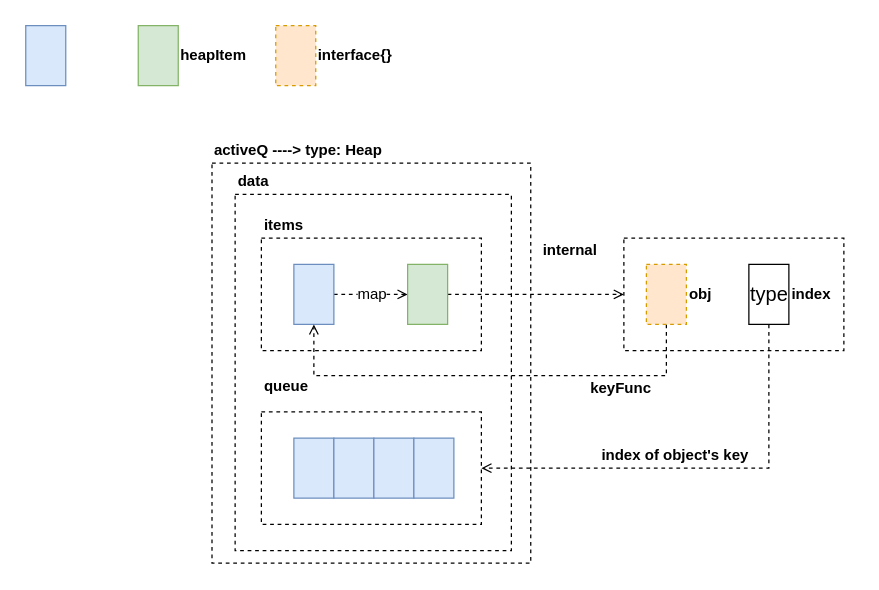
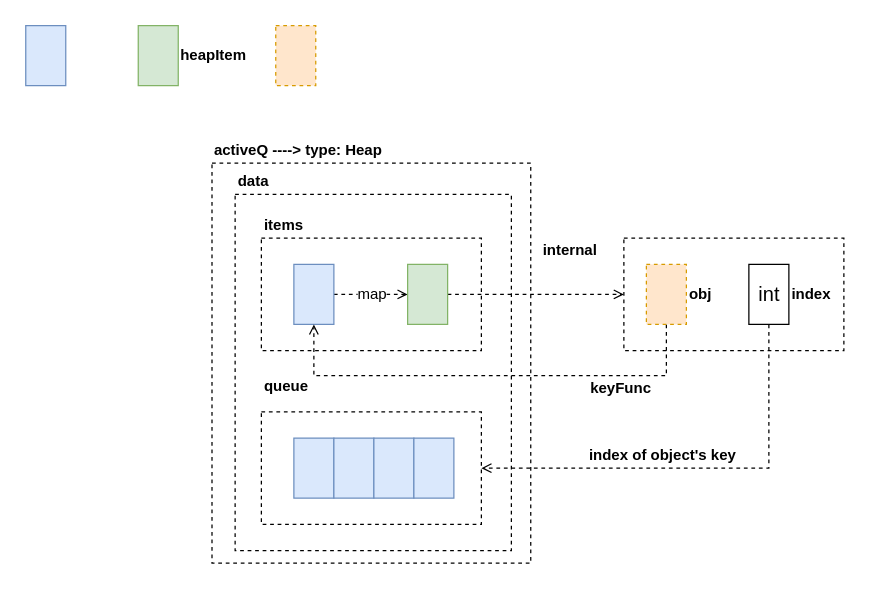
(359, 56) -> none
(769, 294) -> (769, 294)
(680, 456) -> (668, 456)
